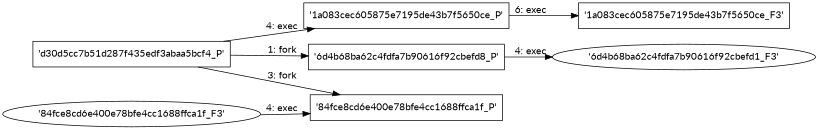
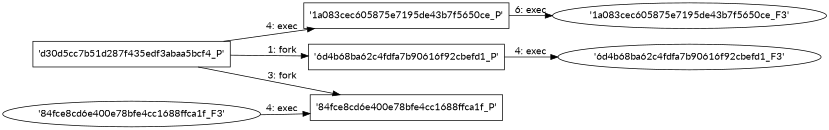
(684, 16) -> (690, 16)
(406, 57) -> (406, 57)
